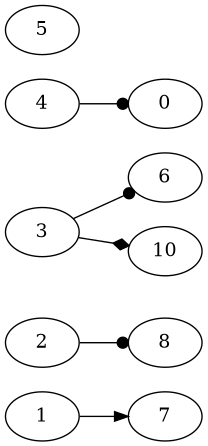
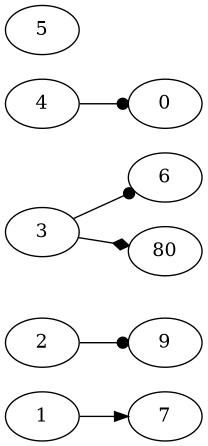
(165, 251) -> (165, 251)
(165, 343) -> (165, 343)
